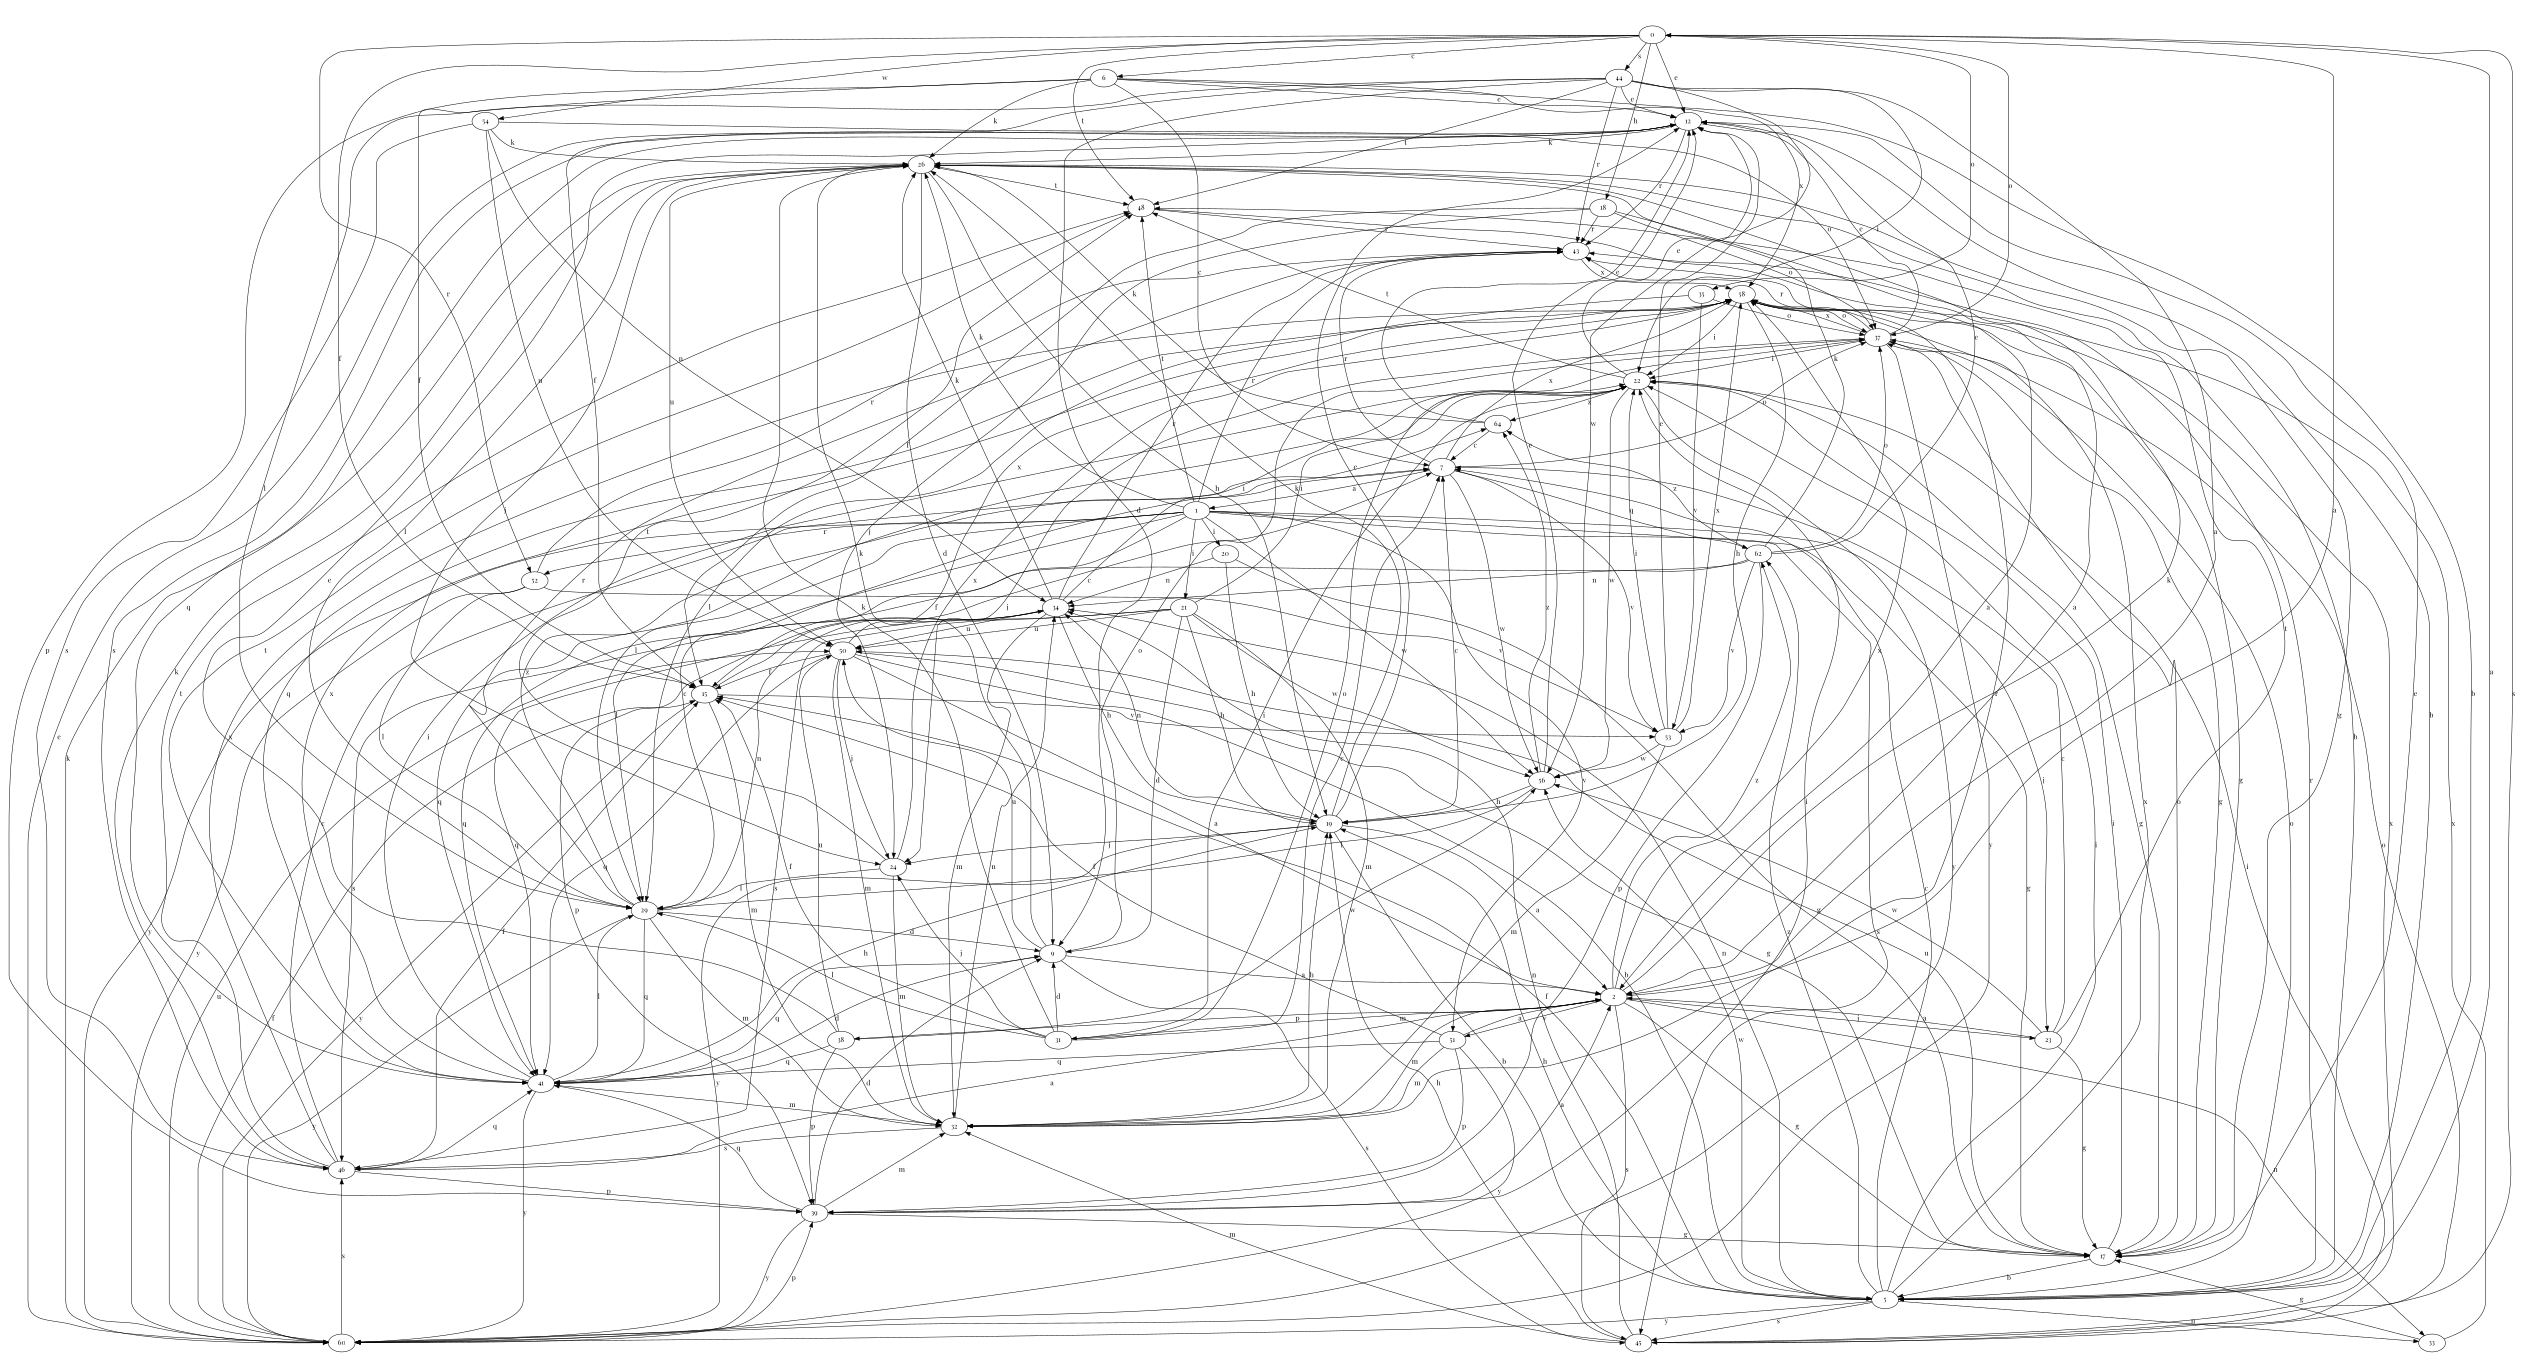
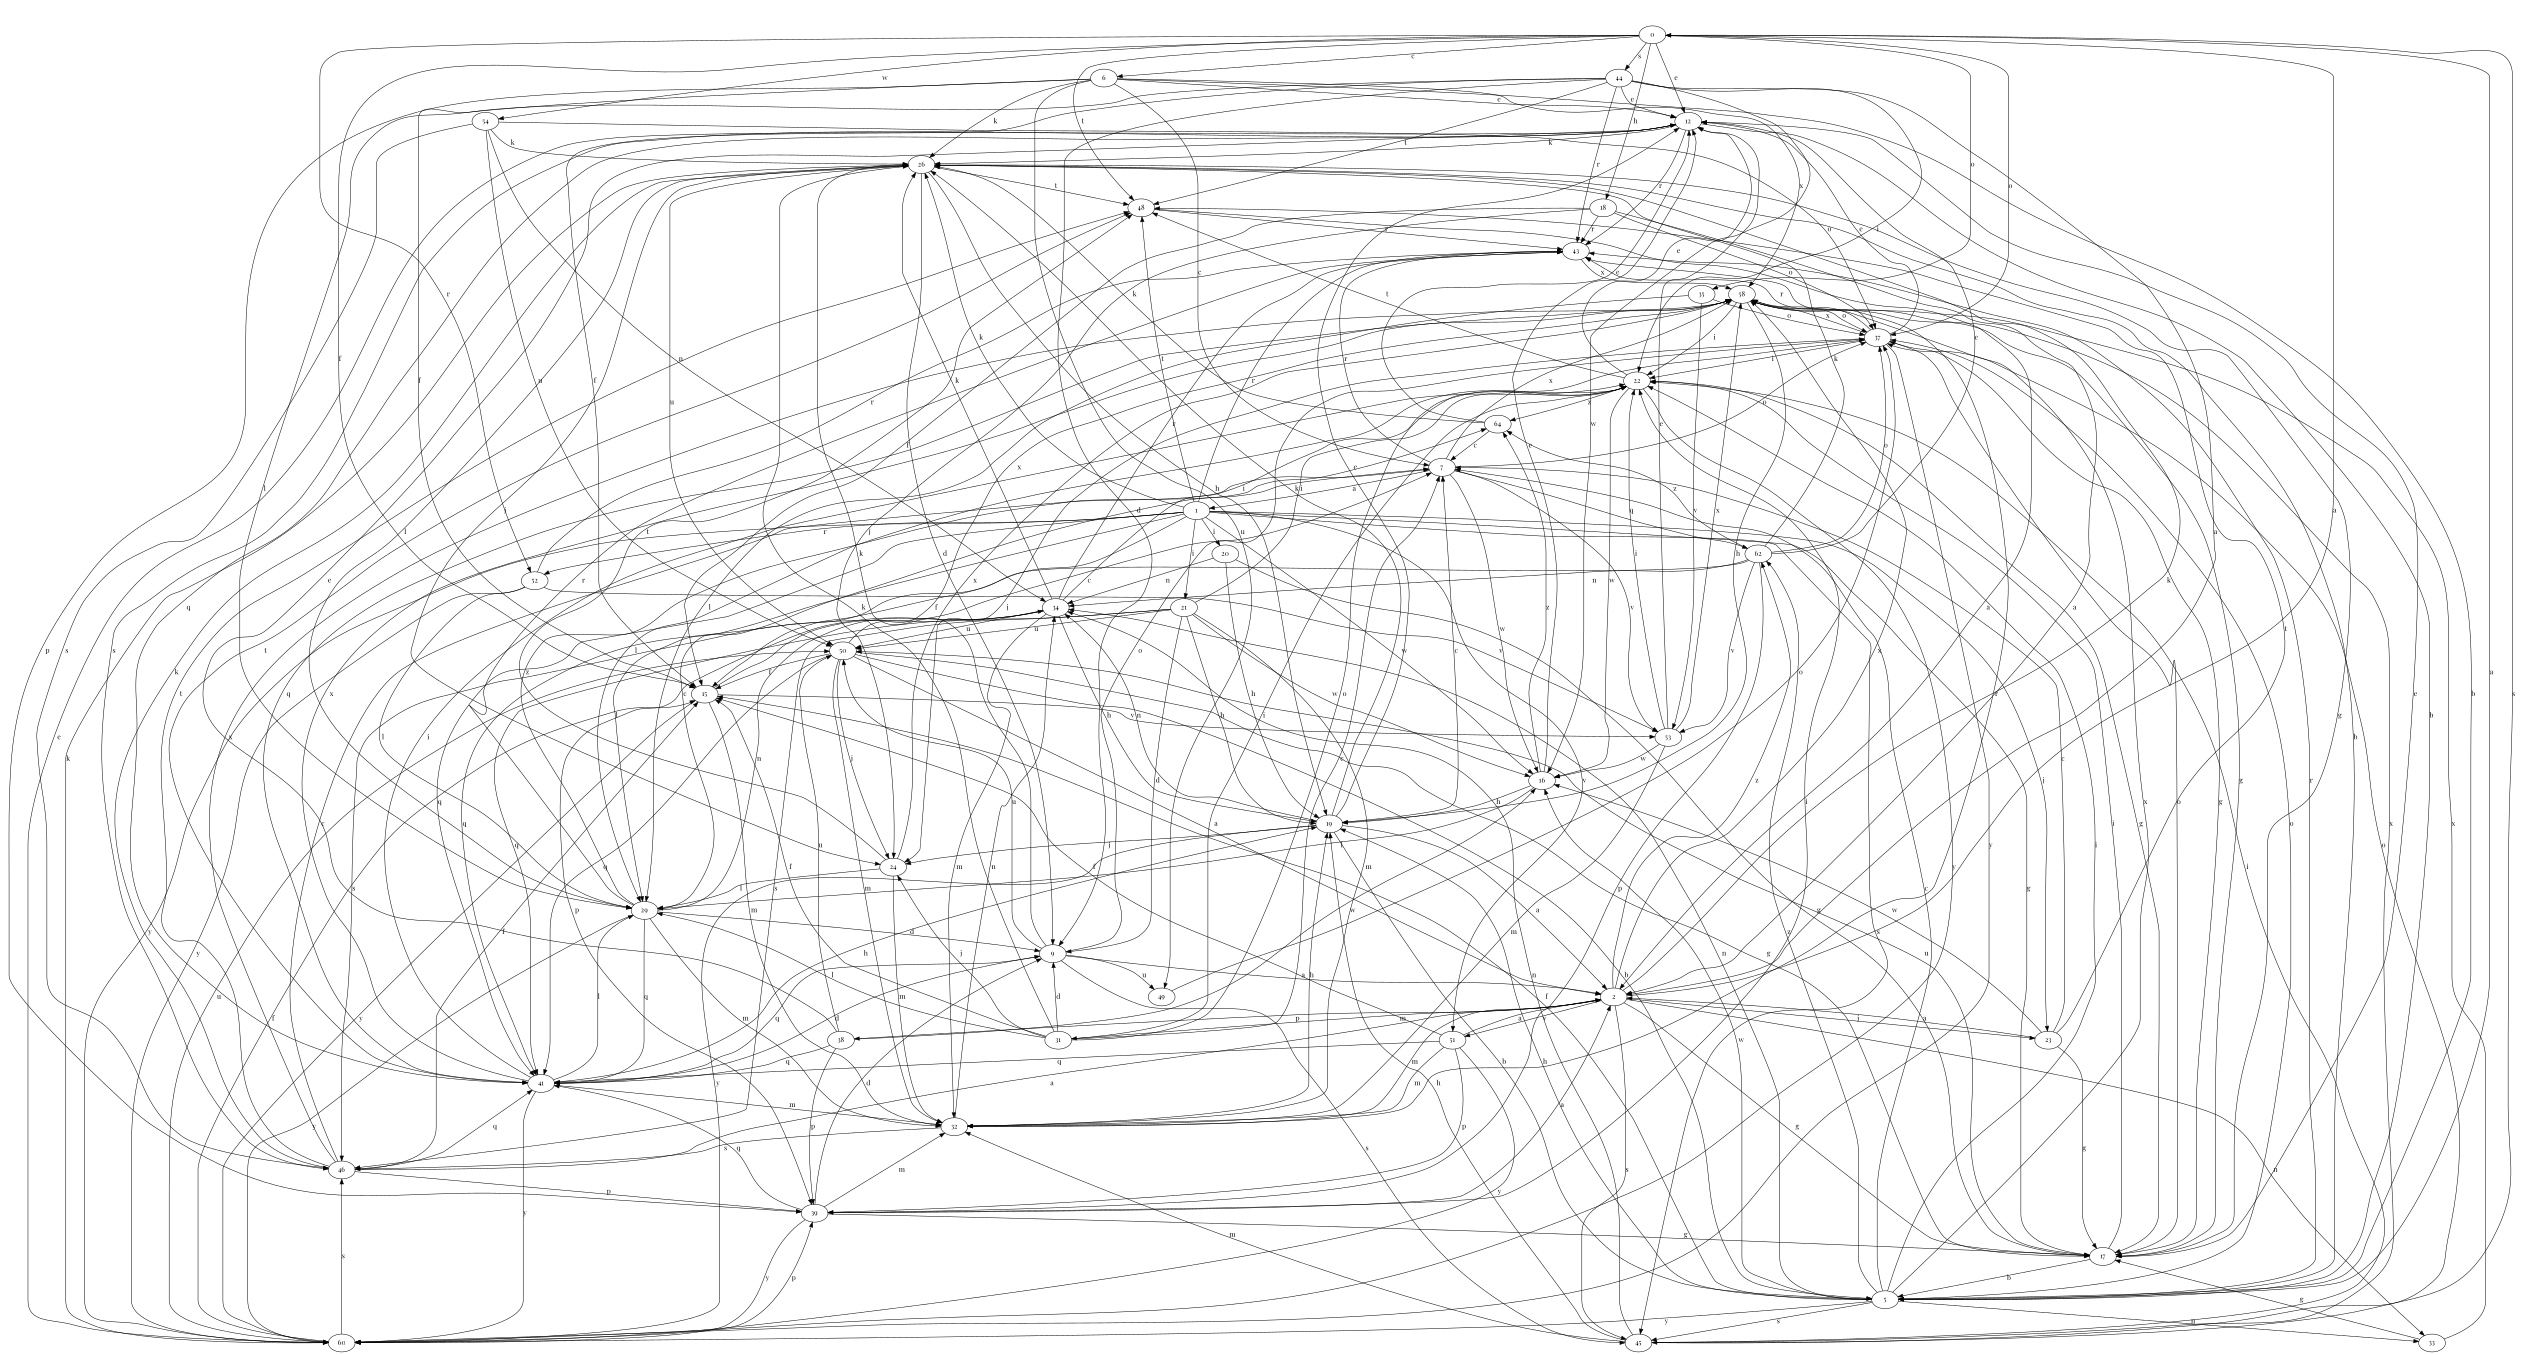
(1542, 781) -> (1542, 781)
none -> (1162, 997)
